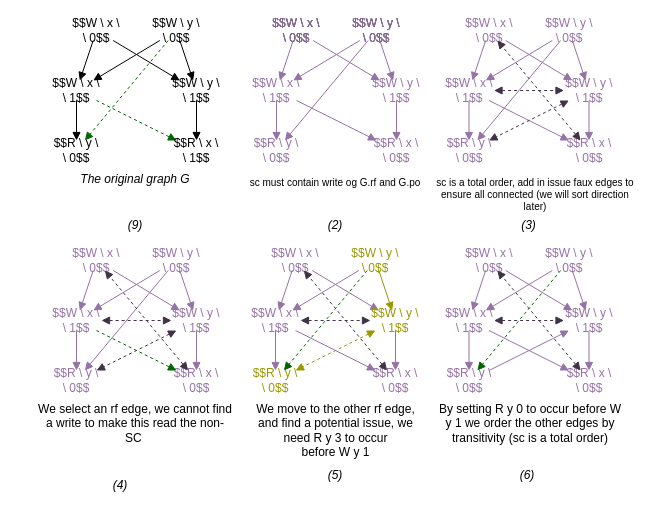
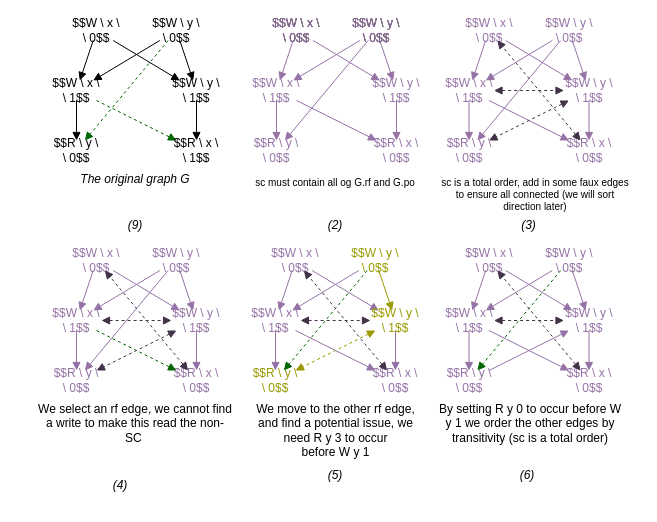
(336, 184) -> (336, 184)
(536, 196) -> (536, 196)
